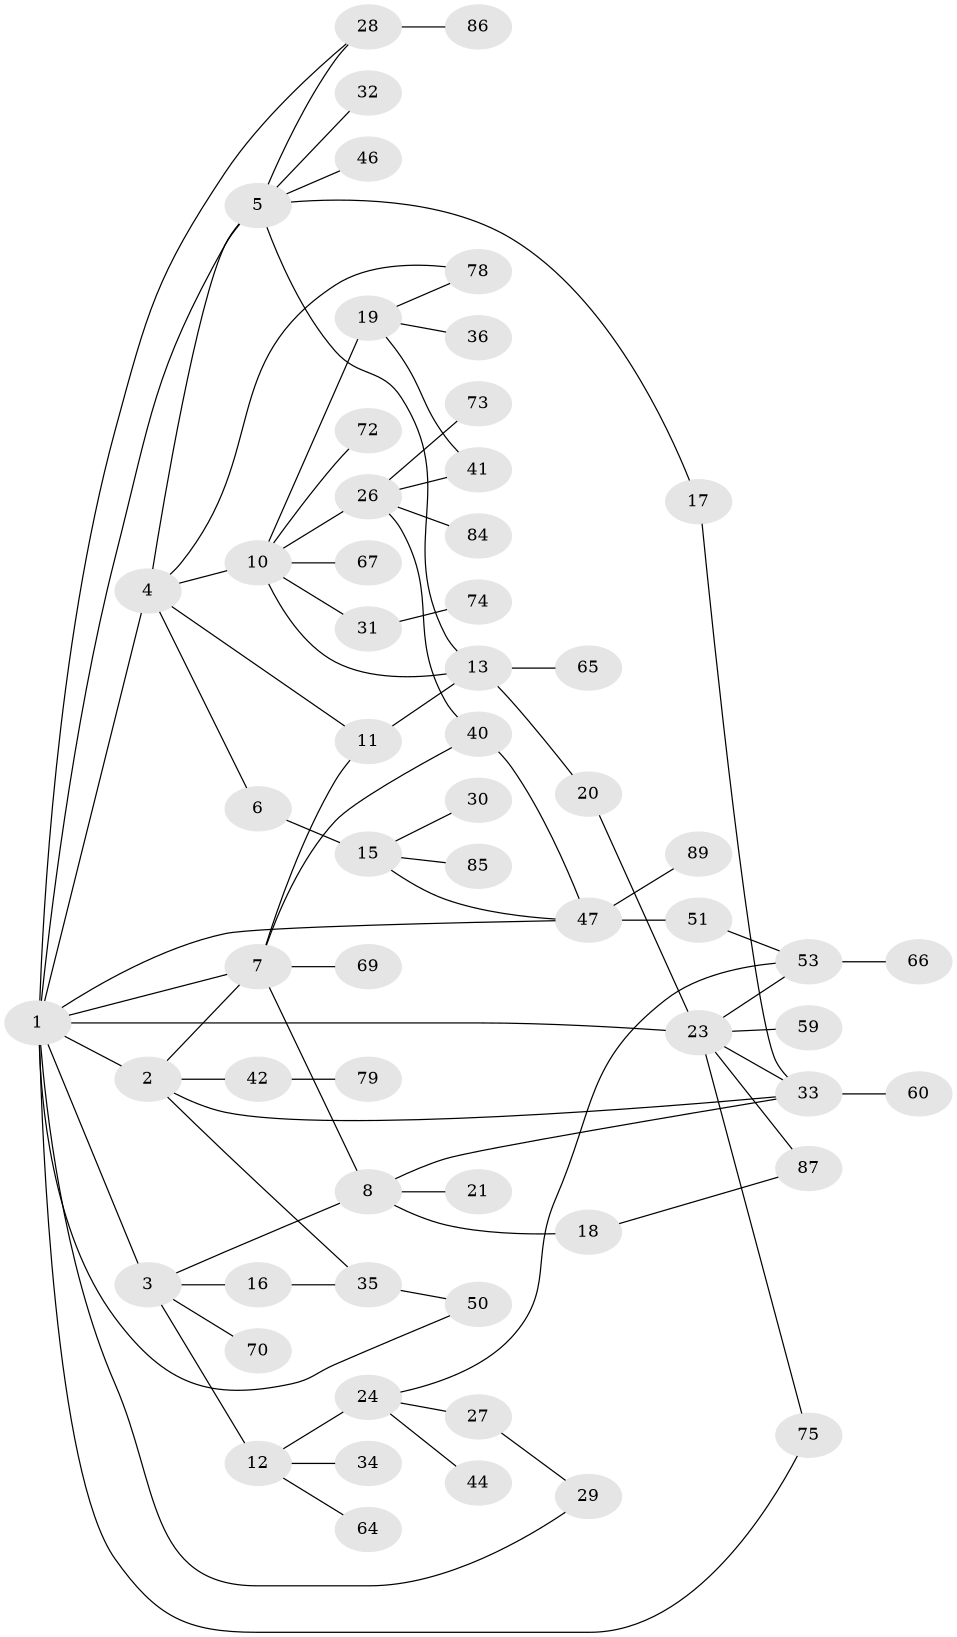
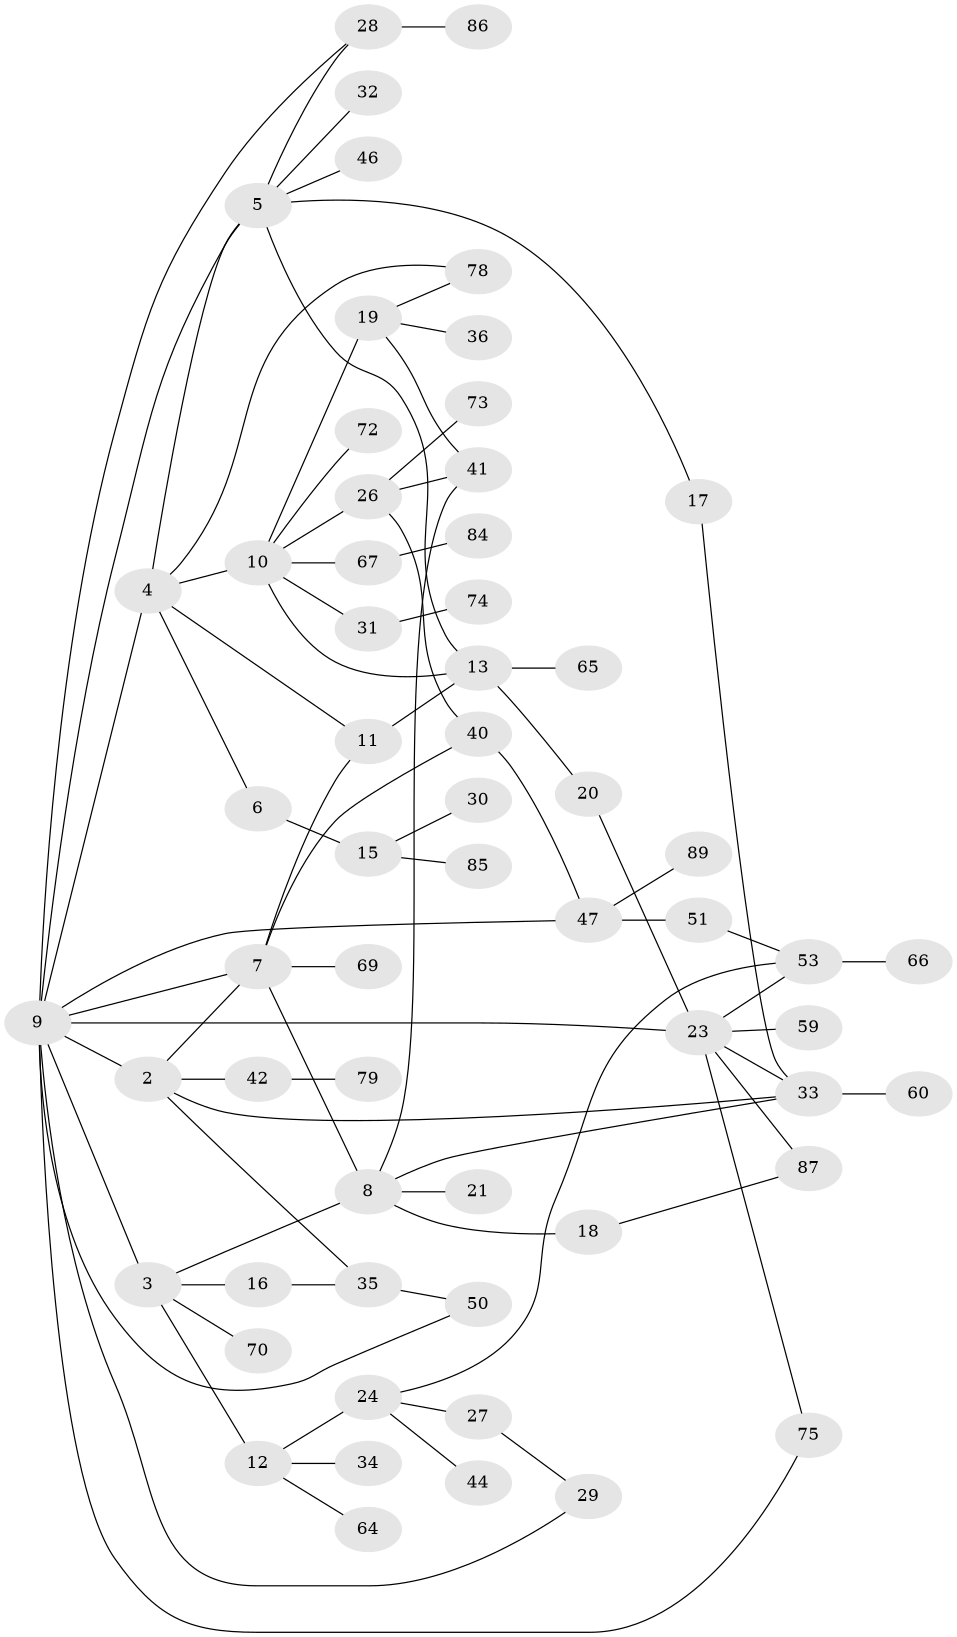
(418, 515) -> (423, 549)
none -> (414, 845)
(470, 907) -> none
(38, 1023) -> (38, 1023)
